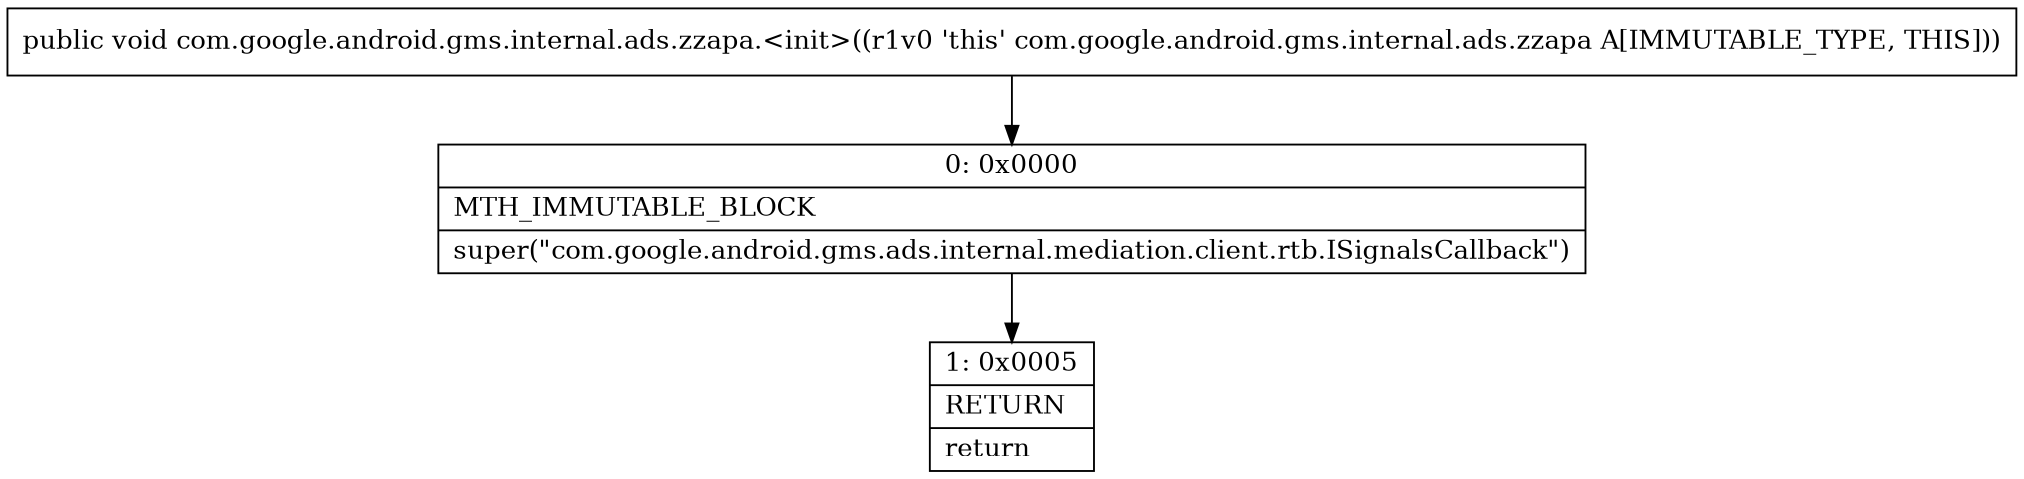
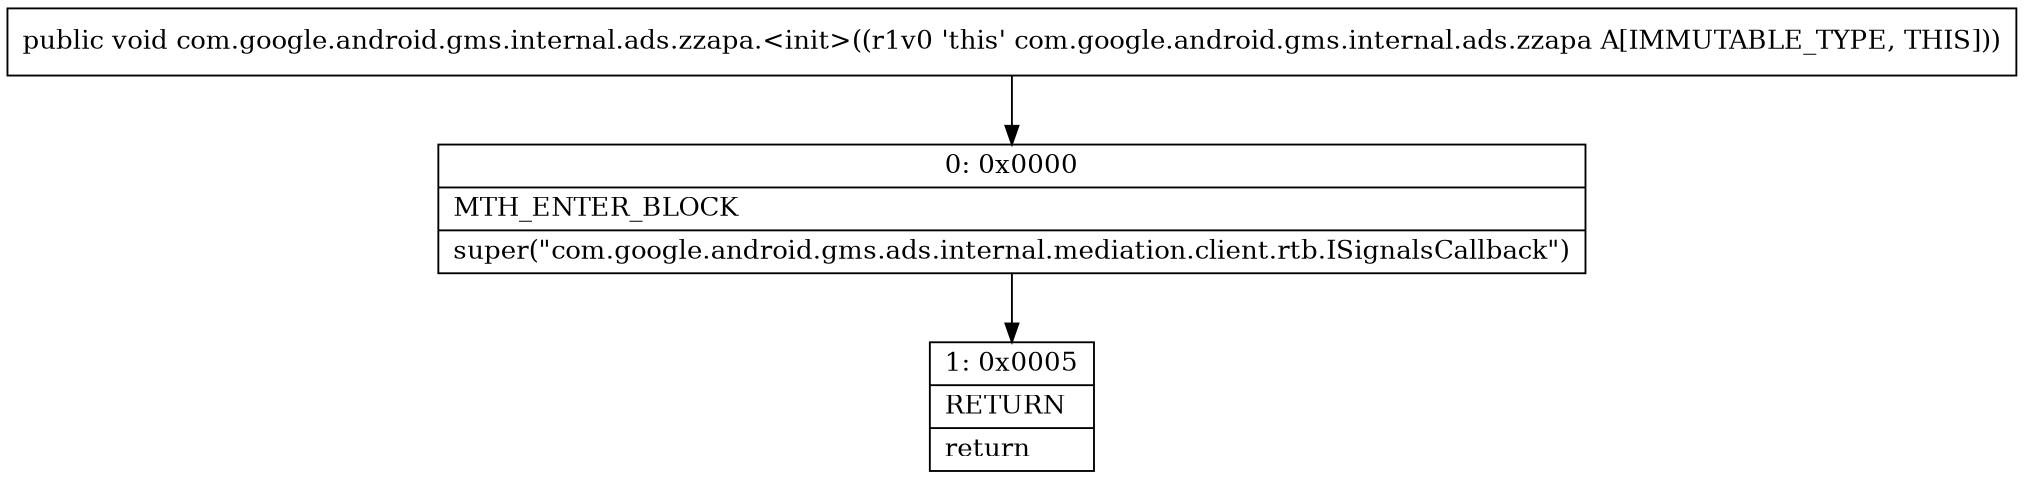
(635, 208) -> (597, 208)
